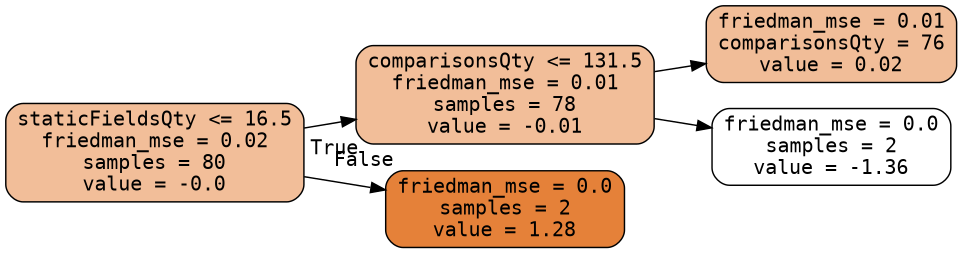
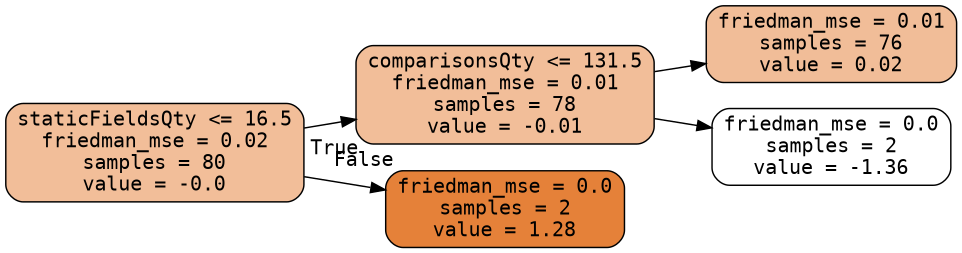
(831, 44) -> (831, 44)
